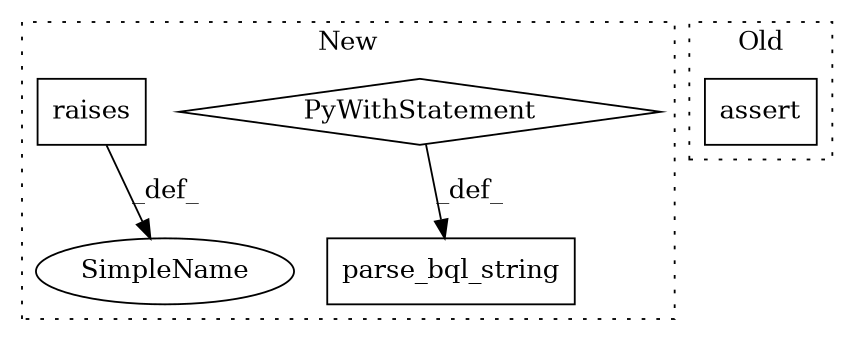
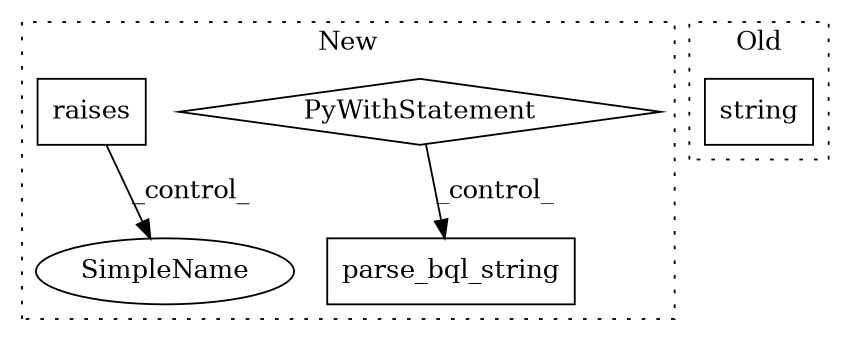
(761, 112) -> (759, 112)
(166, 192) -> (191, 192)
(470, 192) -> (495, 192)
